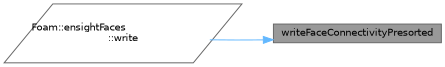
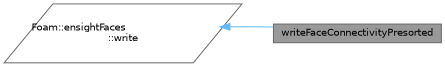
(236, 40) -> (252, 27)
